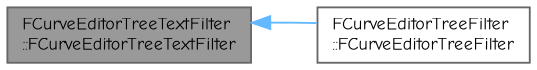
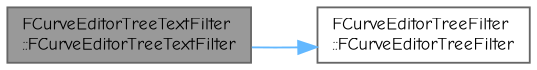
(294, 23) -> (275, 48)
